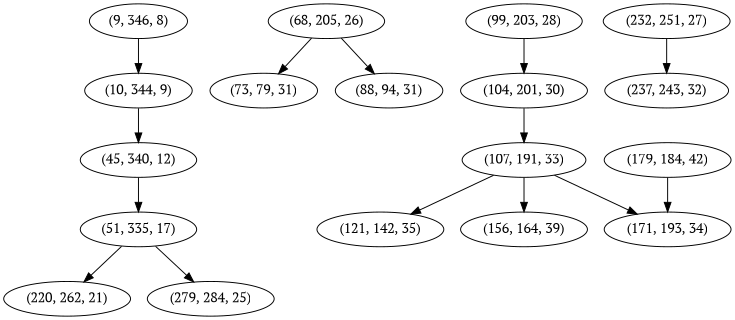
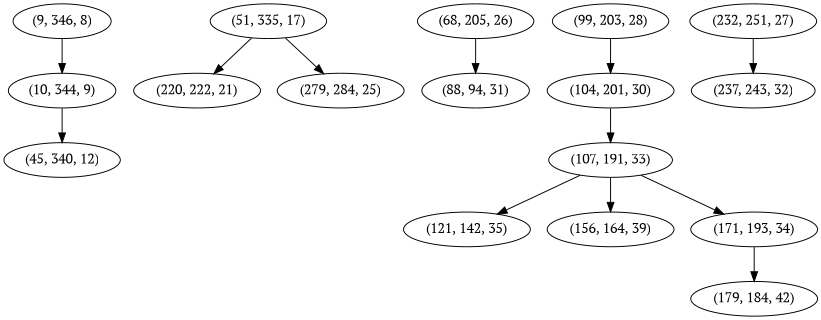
(264, 91) -> none
(138, 190) -> none
(668, 190) -> (754, 259)
(67, 299) -> (197, 91)
